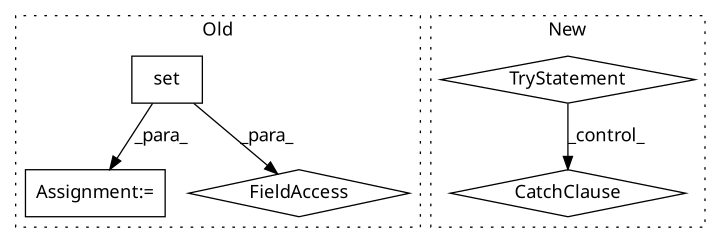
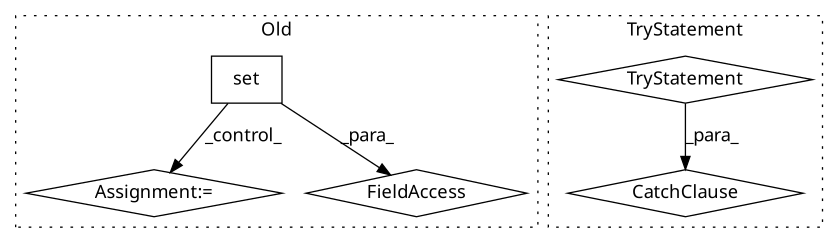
(568, 31) -> (685, 31)
(161, 136) -> (243, 136)
(606, 136) -> (712, 136)
(95, 193) -> (154, 193)
